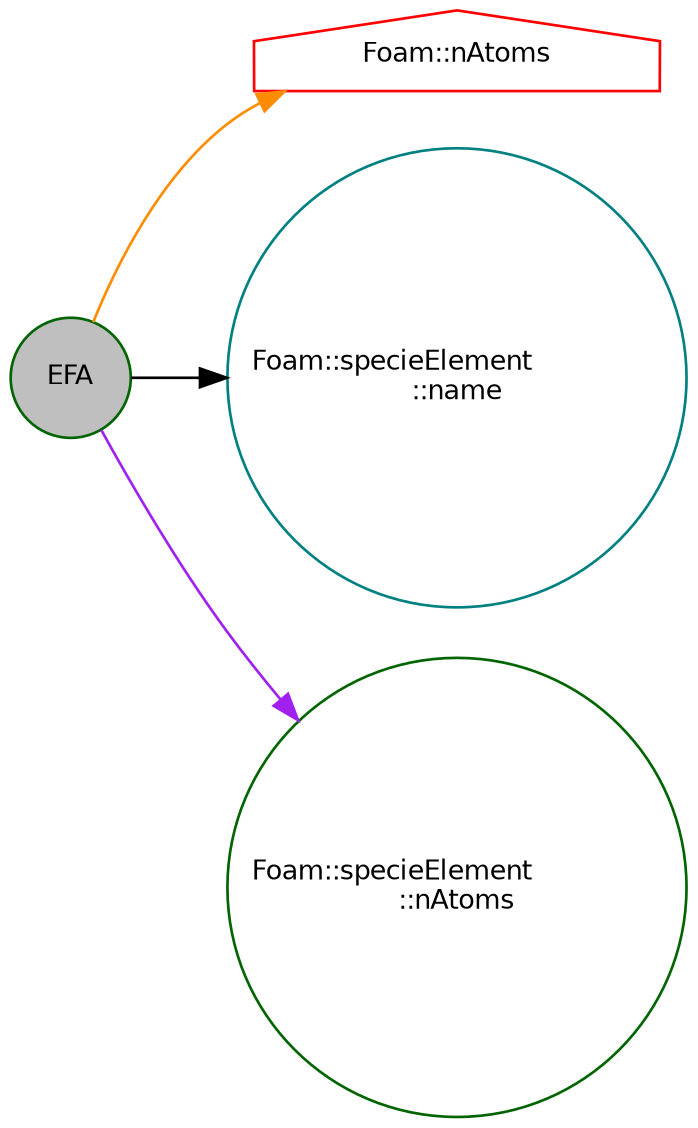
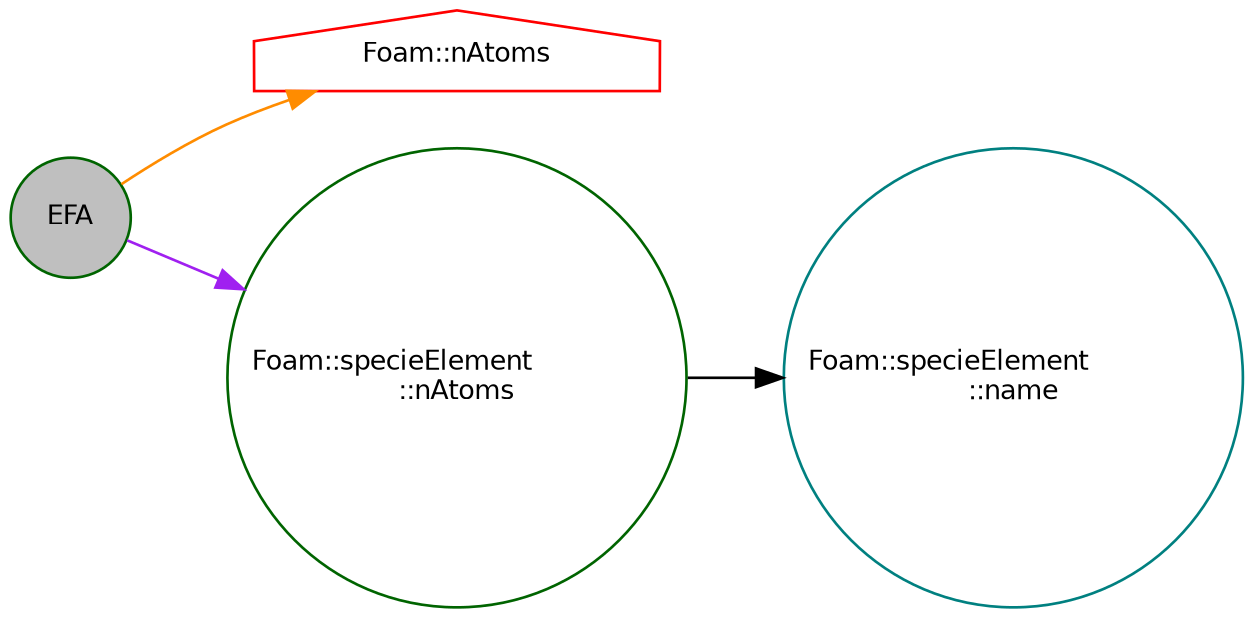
(166, 378) -> (722, 378)
